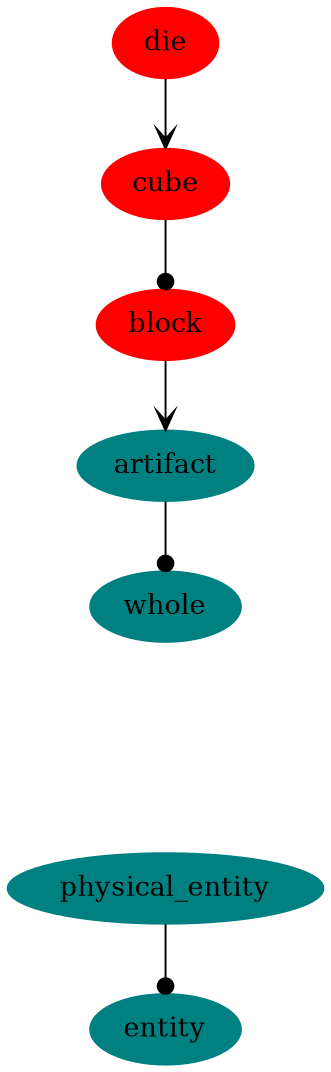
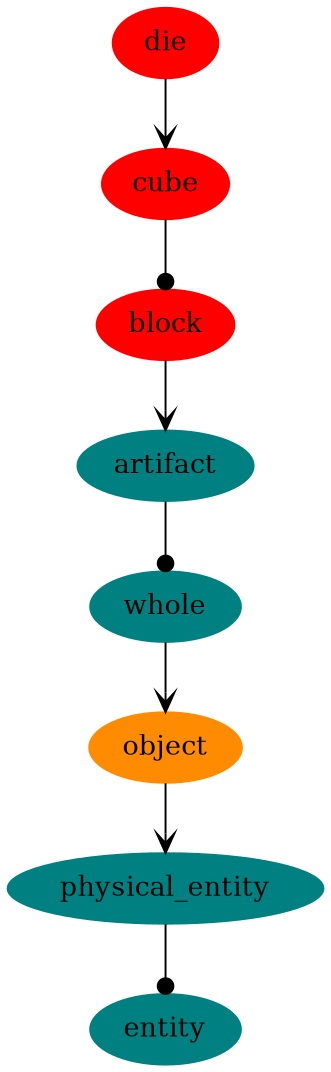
none -> (166, 748)
